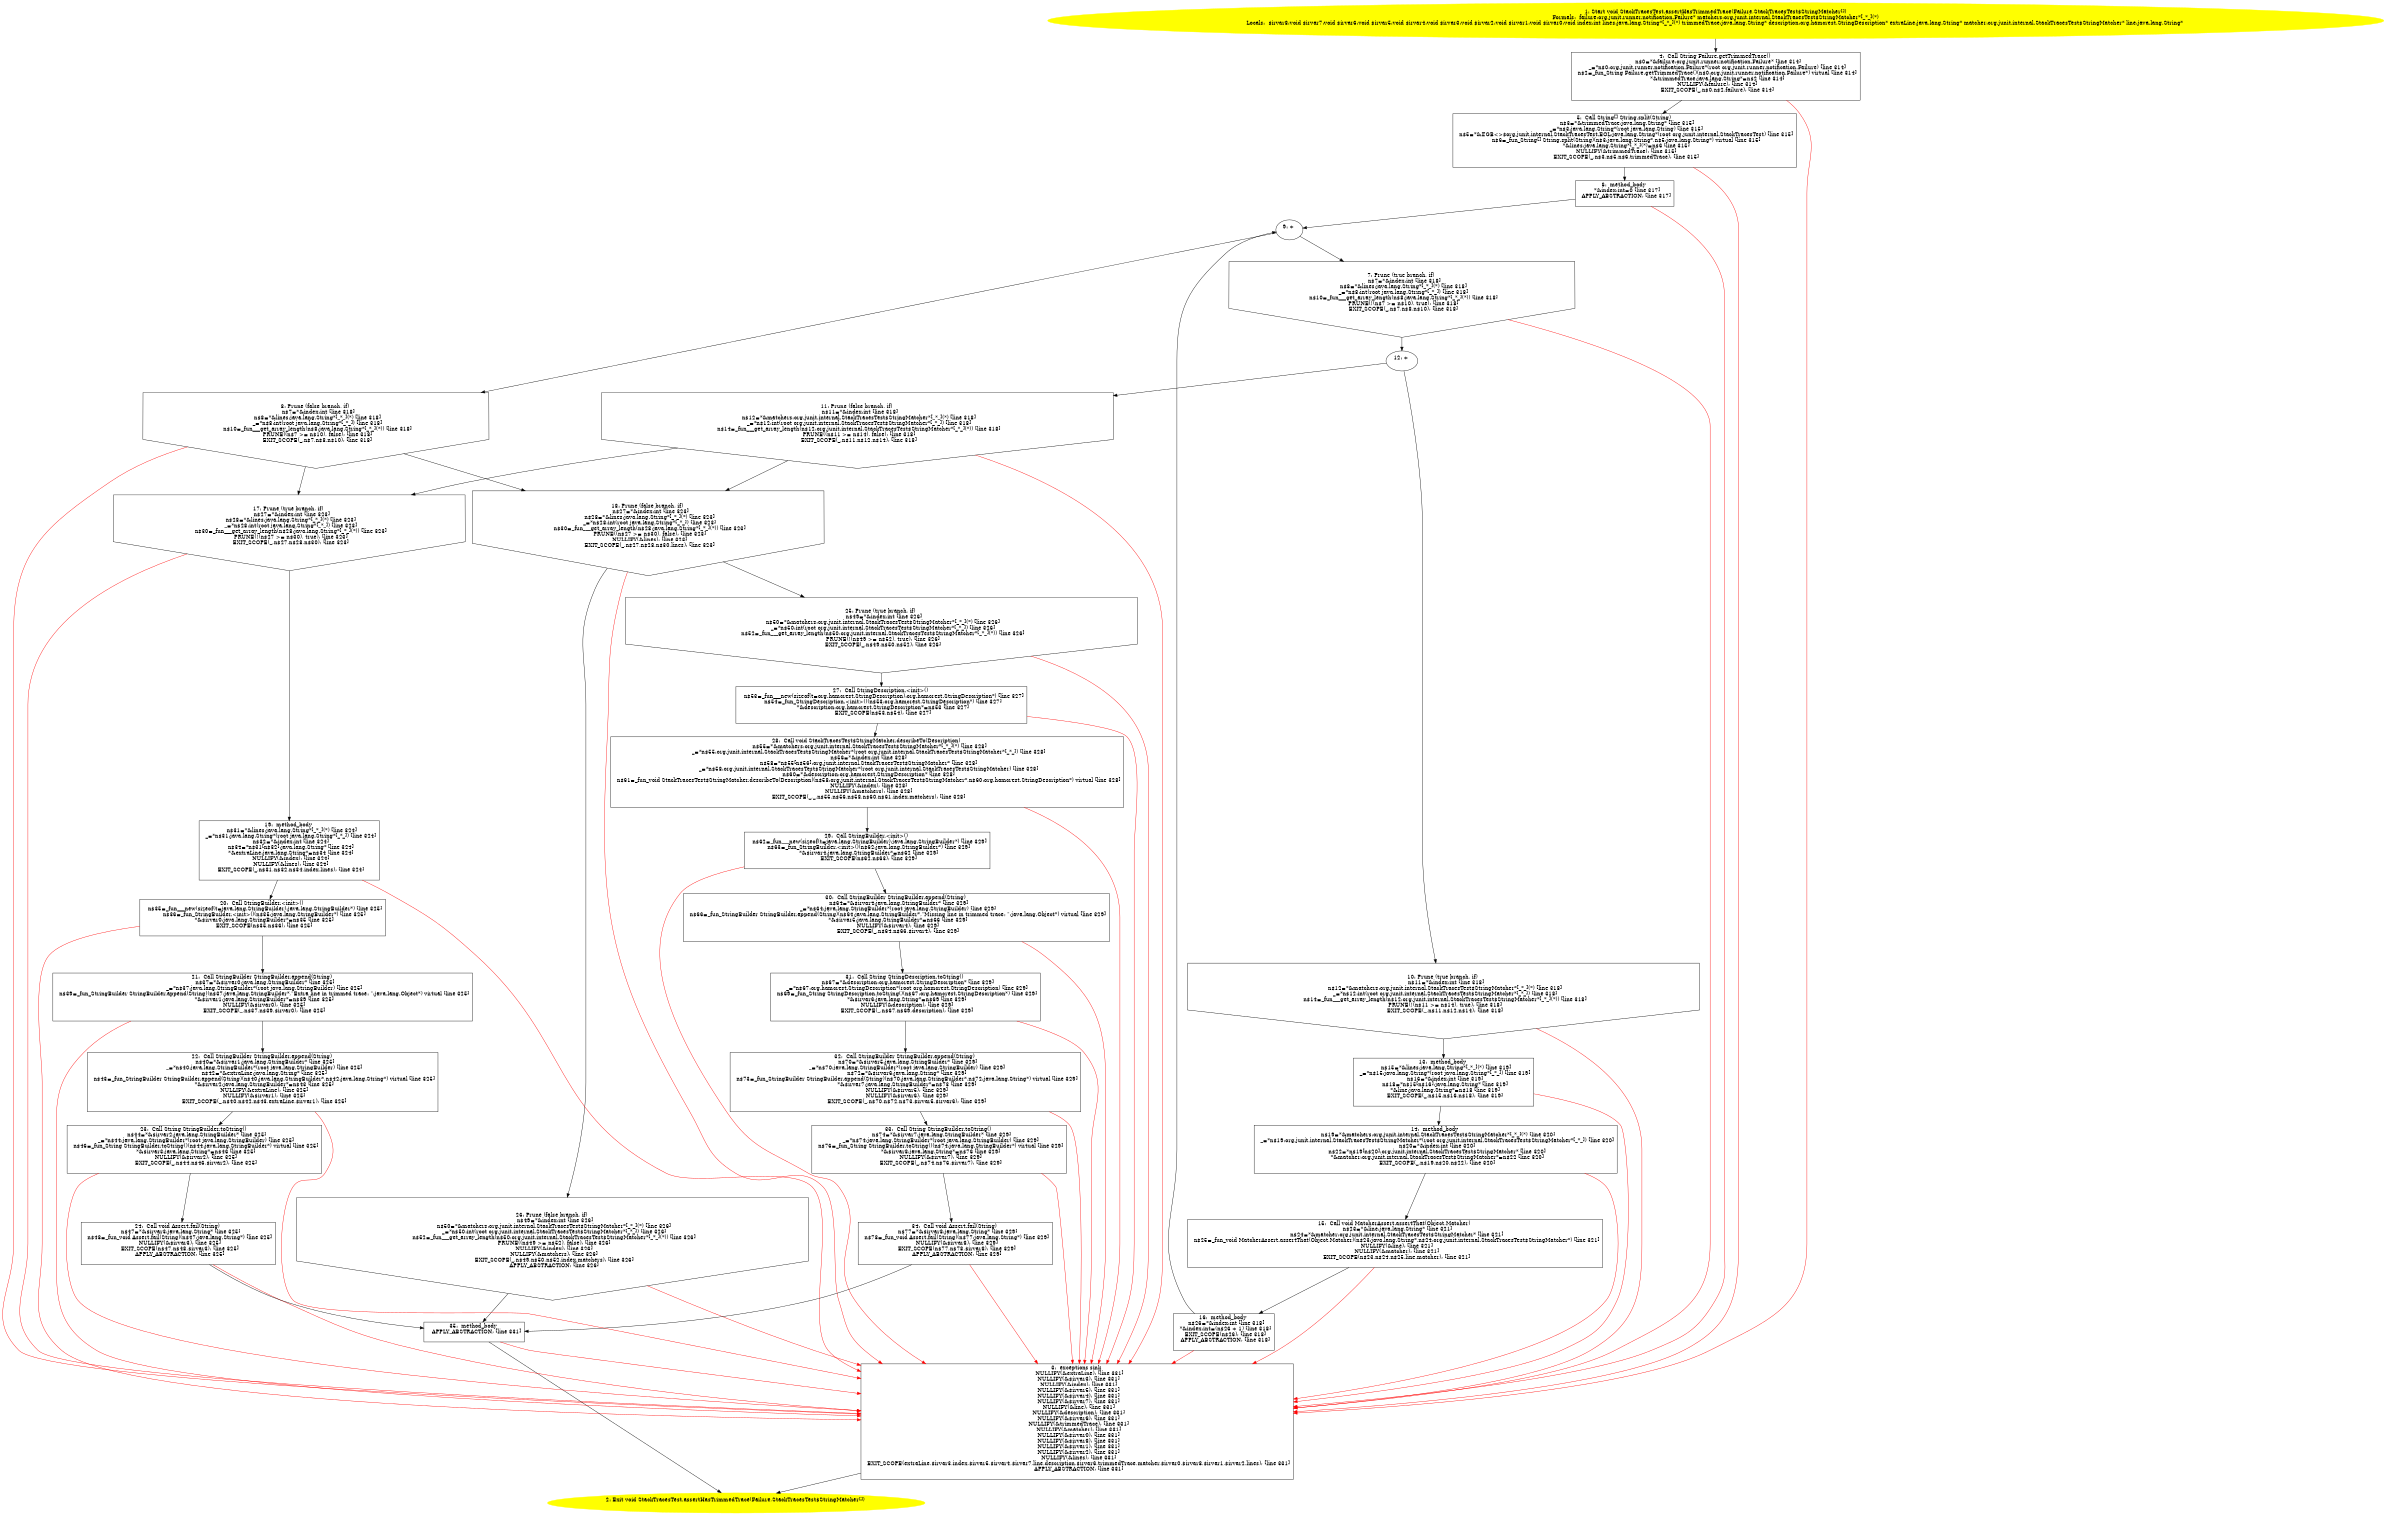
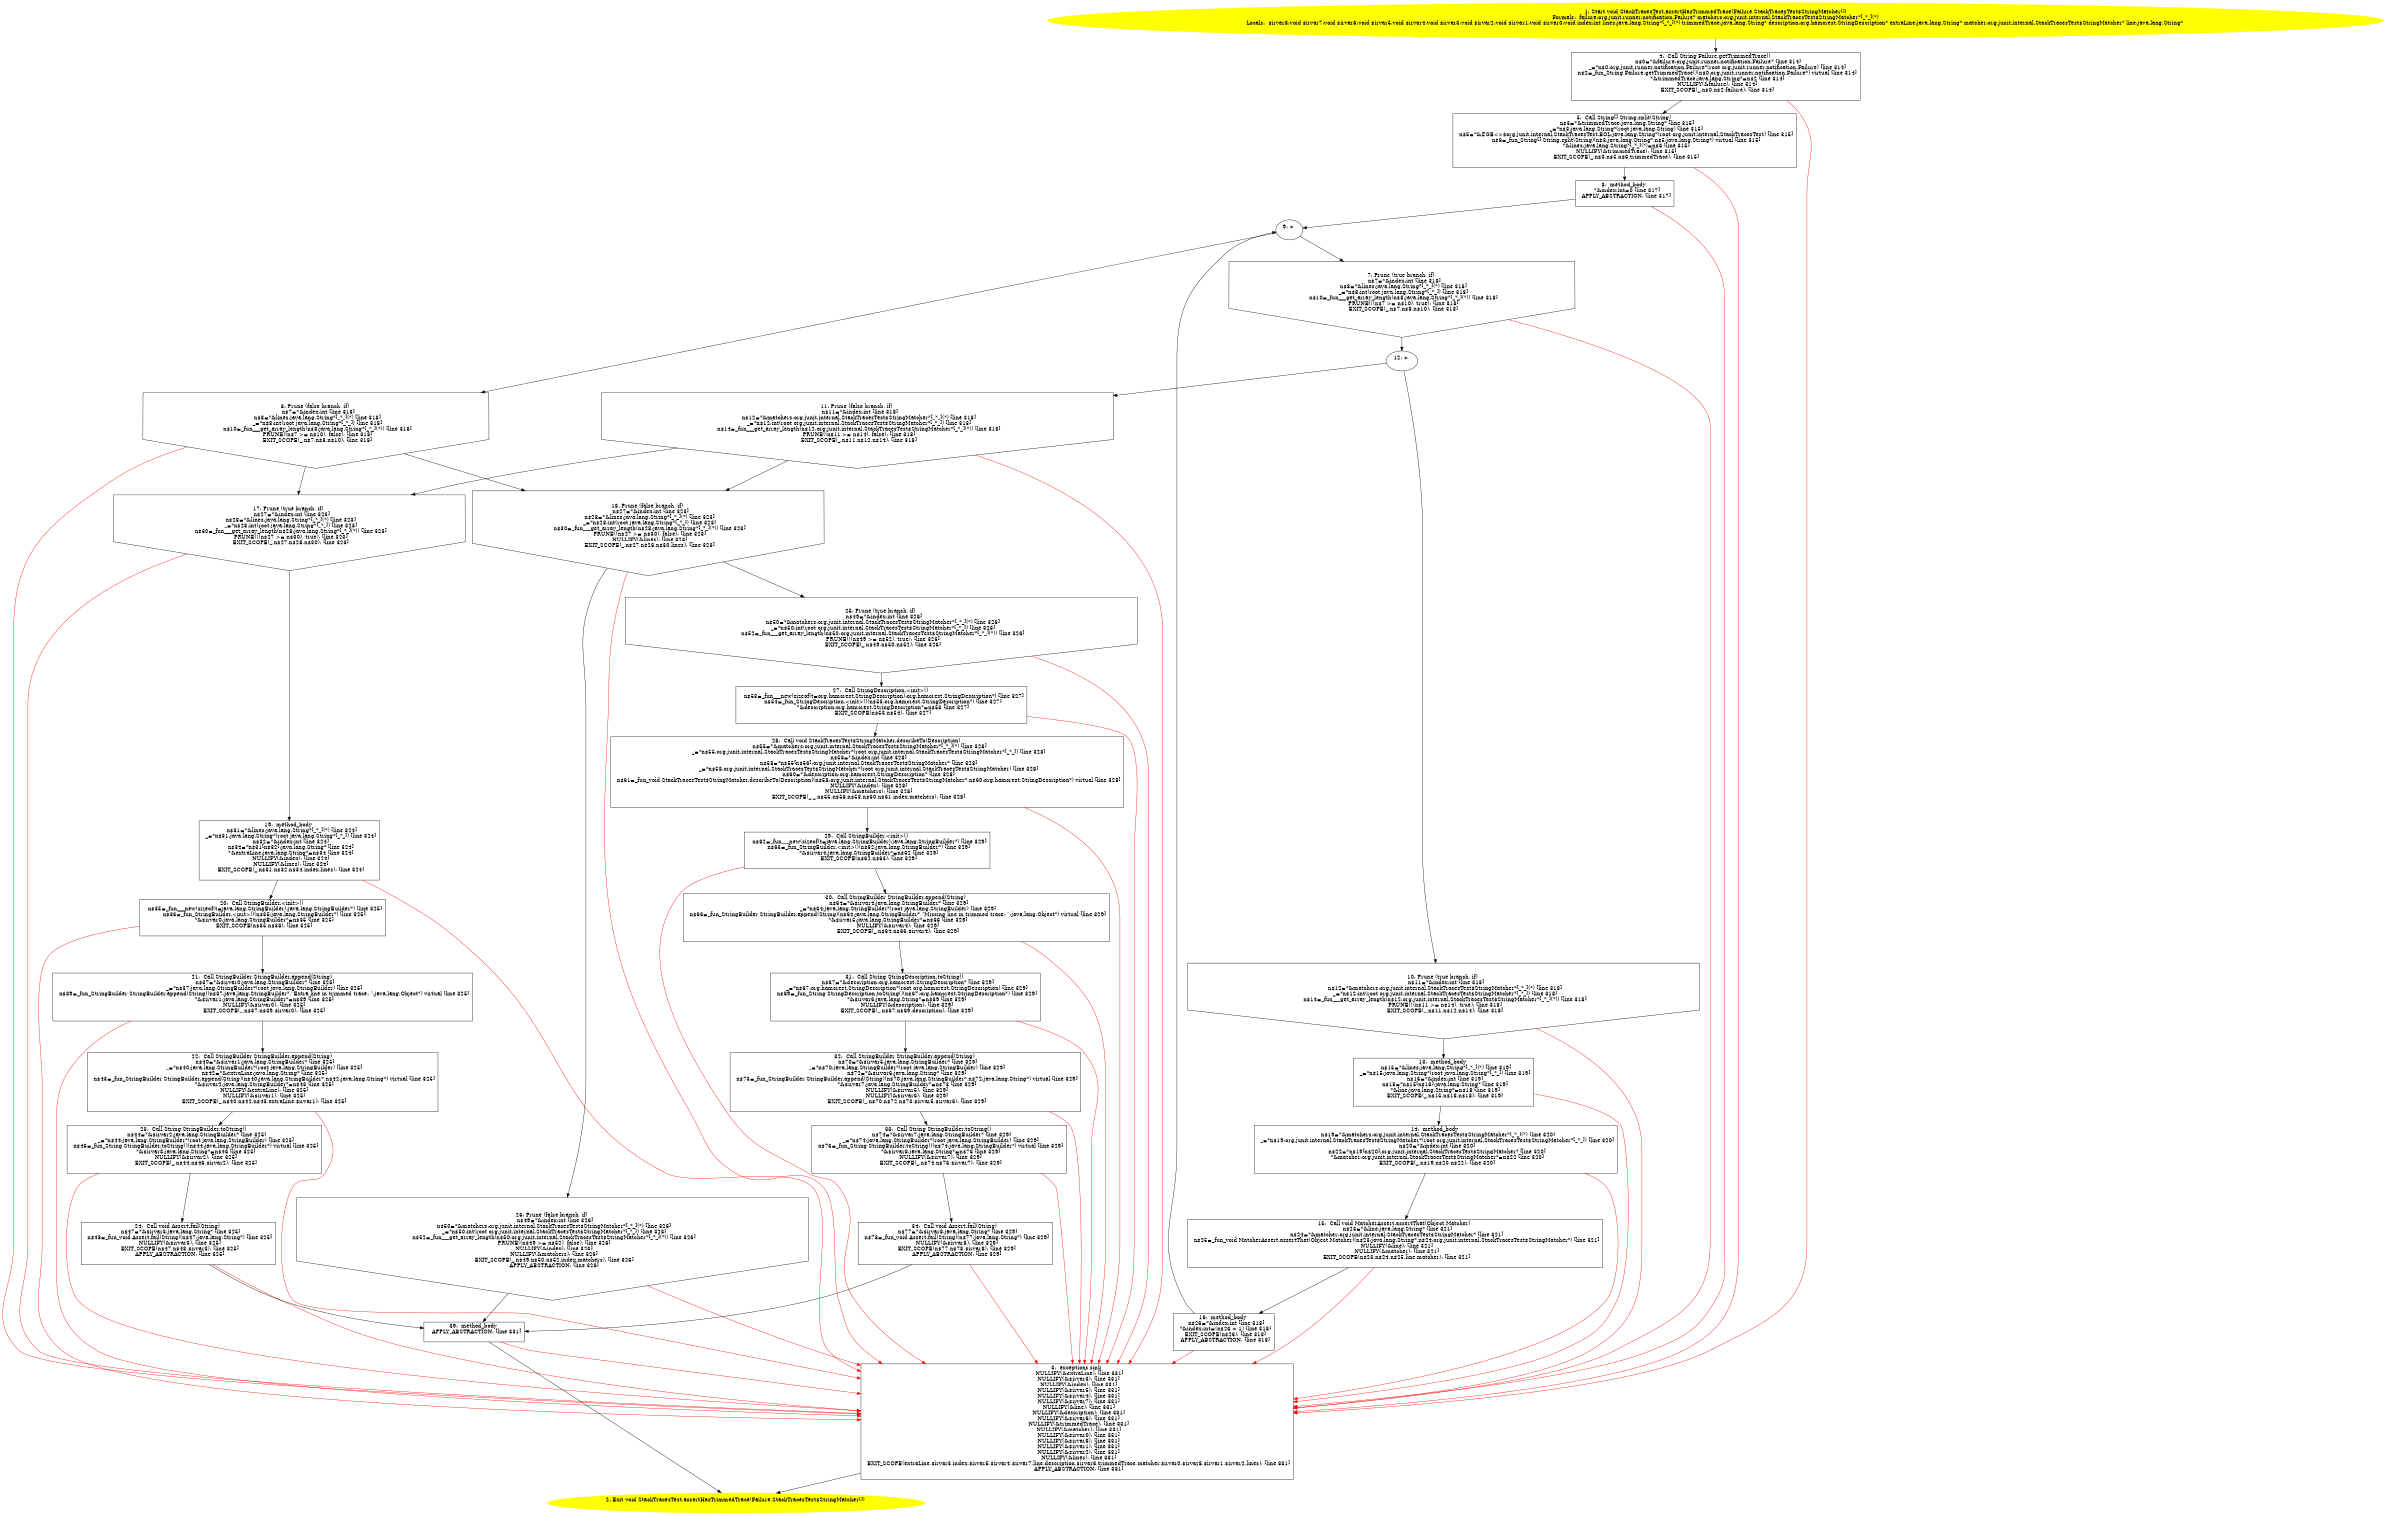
(474, 1332) -> (474, 1332)
